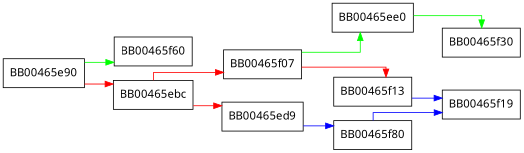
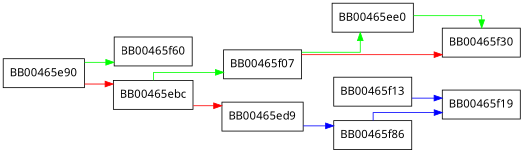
(345, 67) -> (368, 55)
(181, 72) -> (181, 72)
(373, 135) -> (373, 135)
